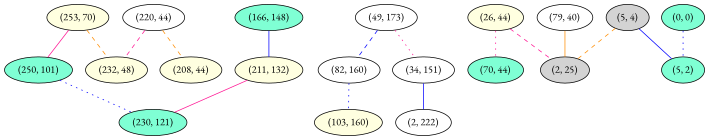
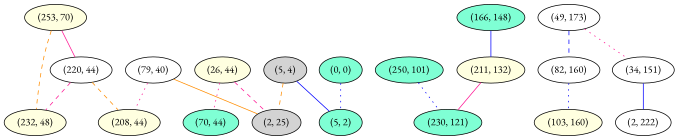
(58, 44) -> (68, 44)
none -> (141, 96)
